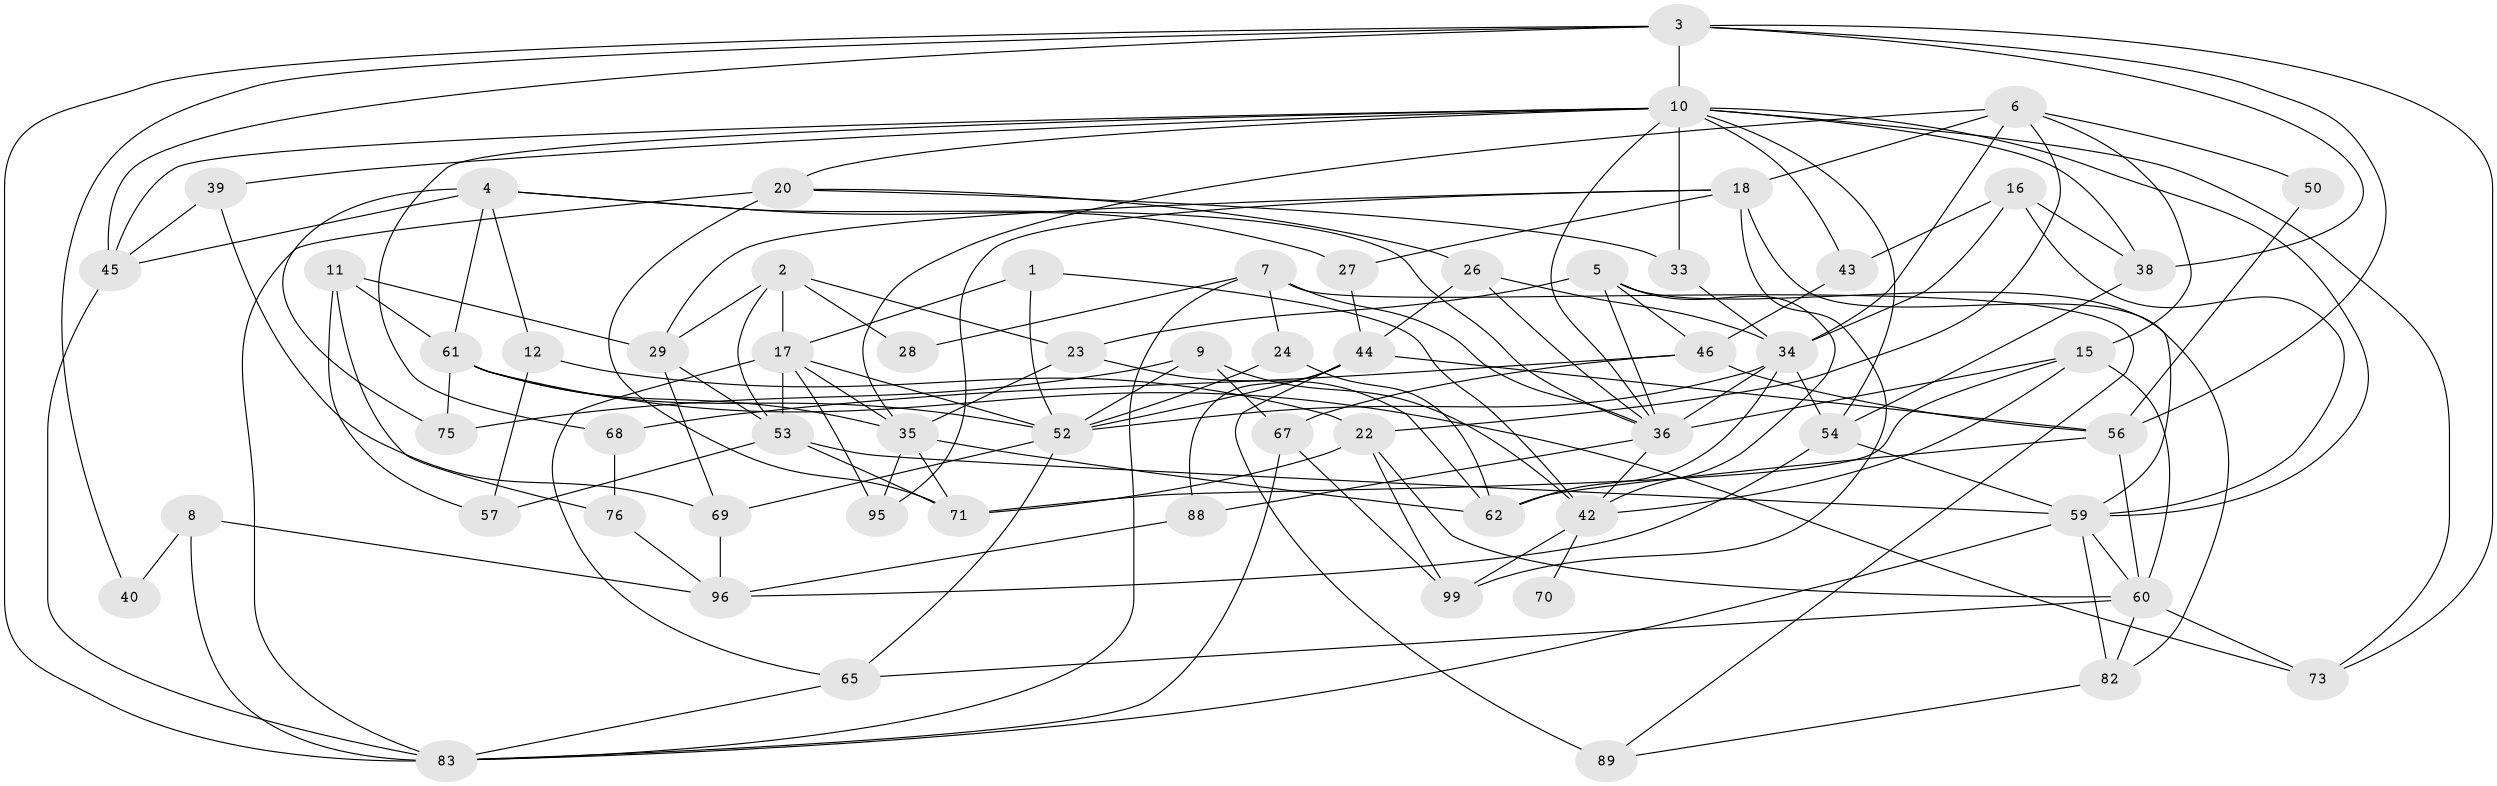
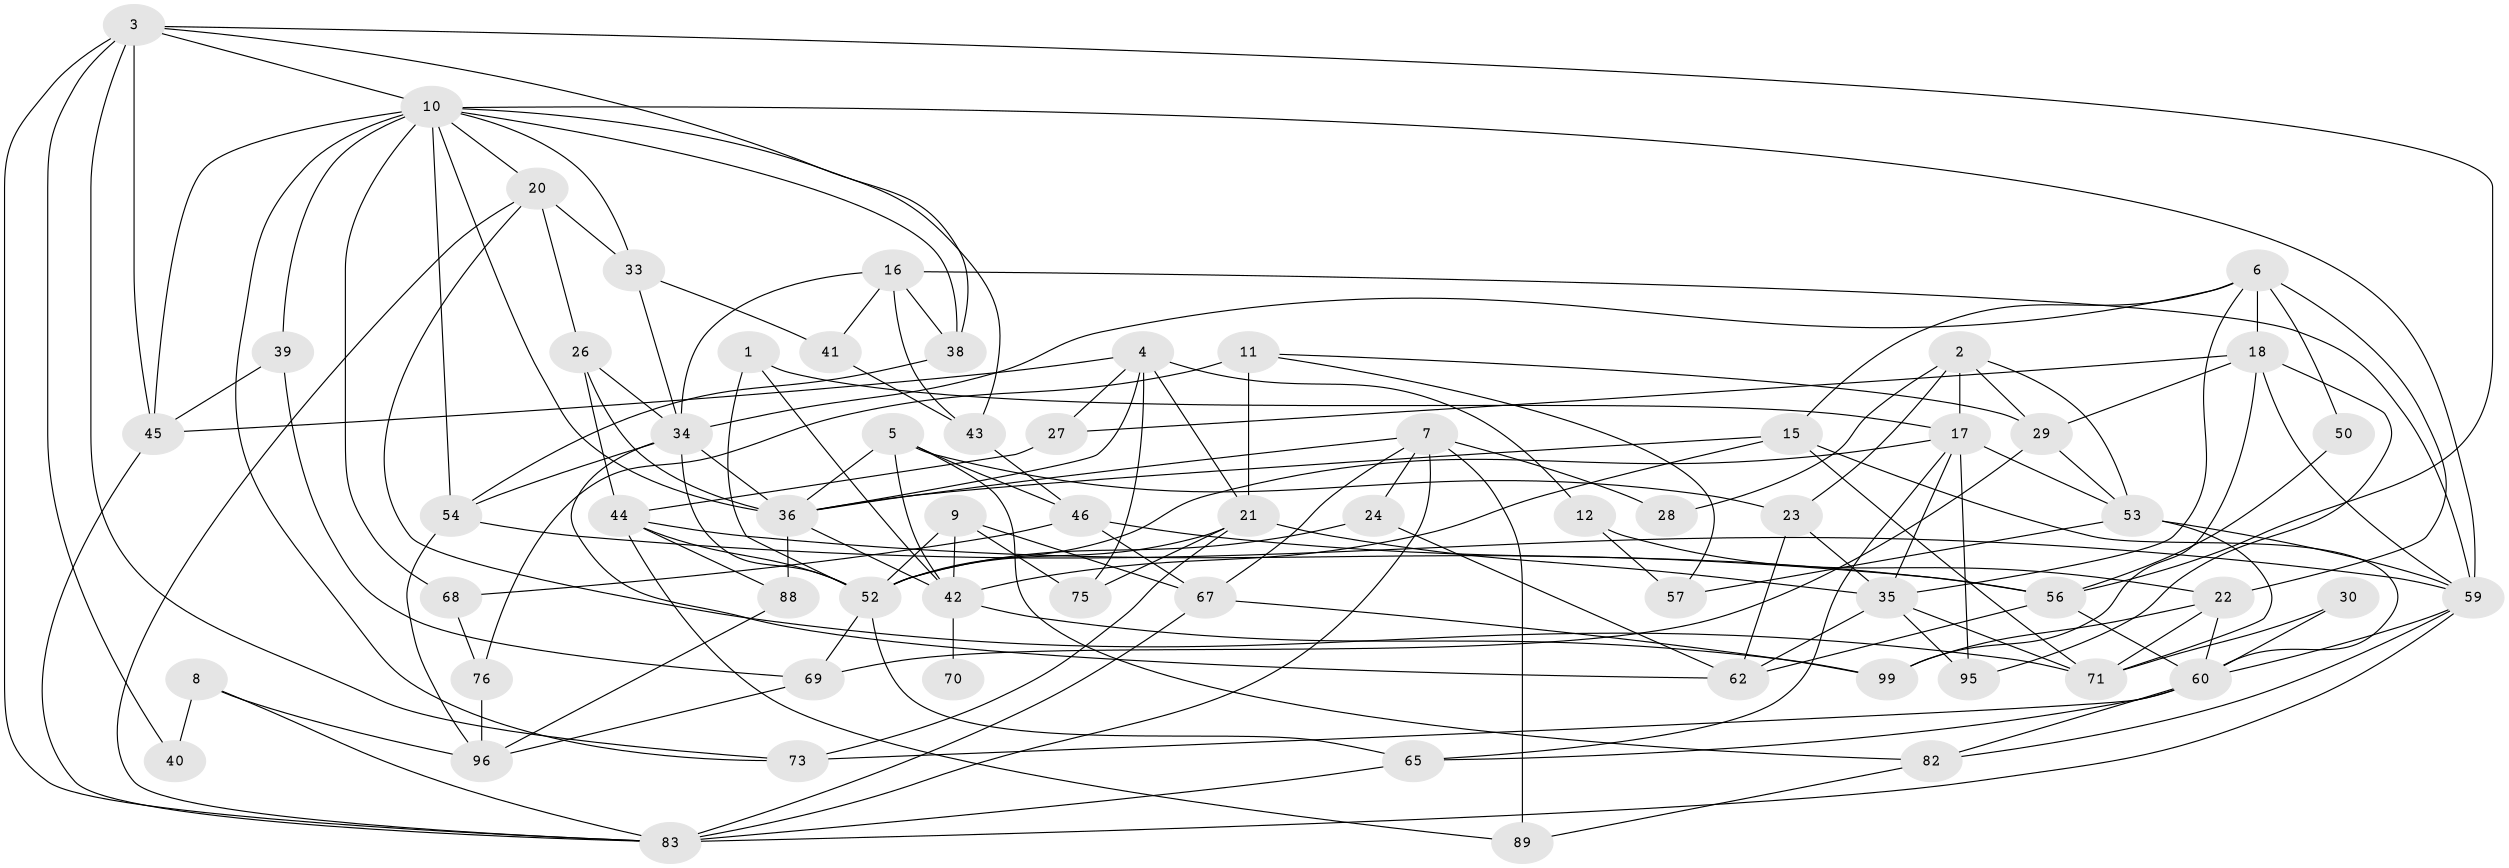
(451, 352) -> (1249, 516)
none -> (830, 352)
none -> (1313, 513)
none -> (2348, 598)
